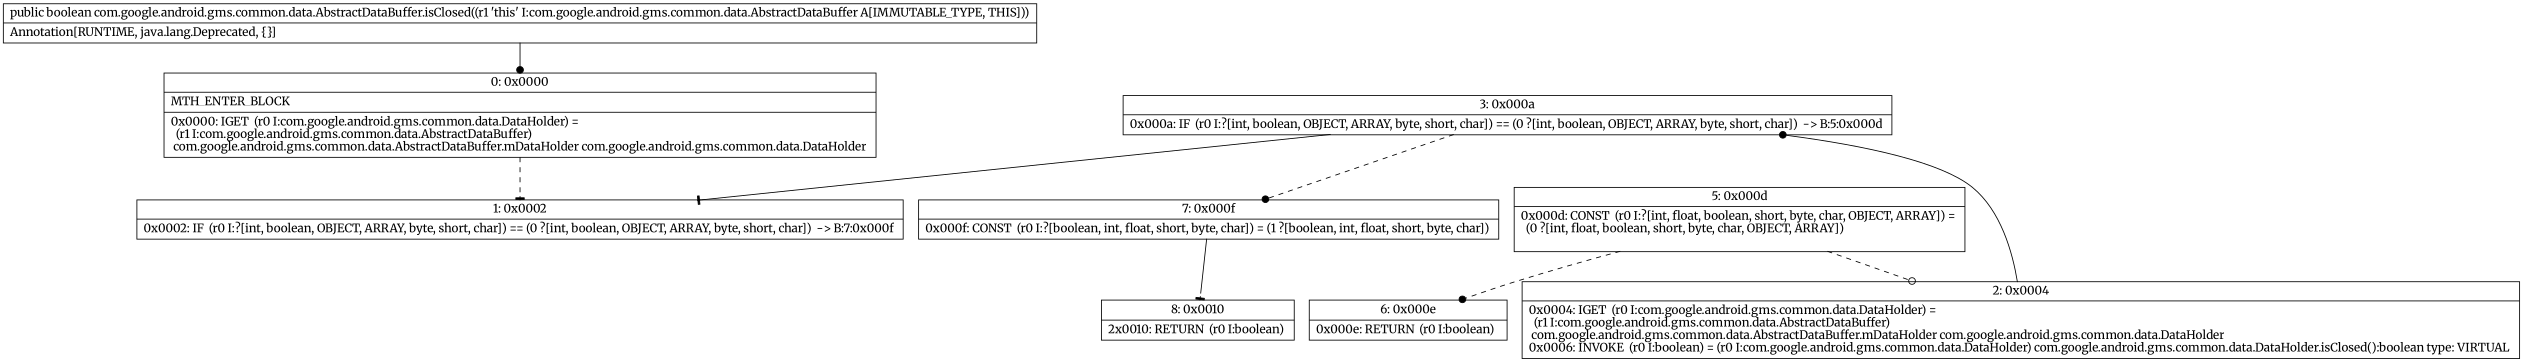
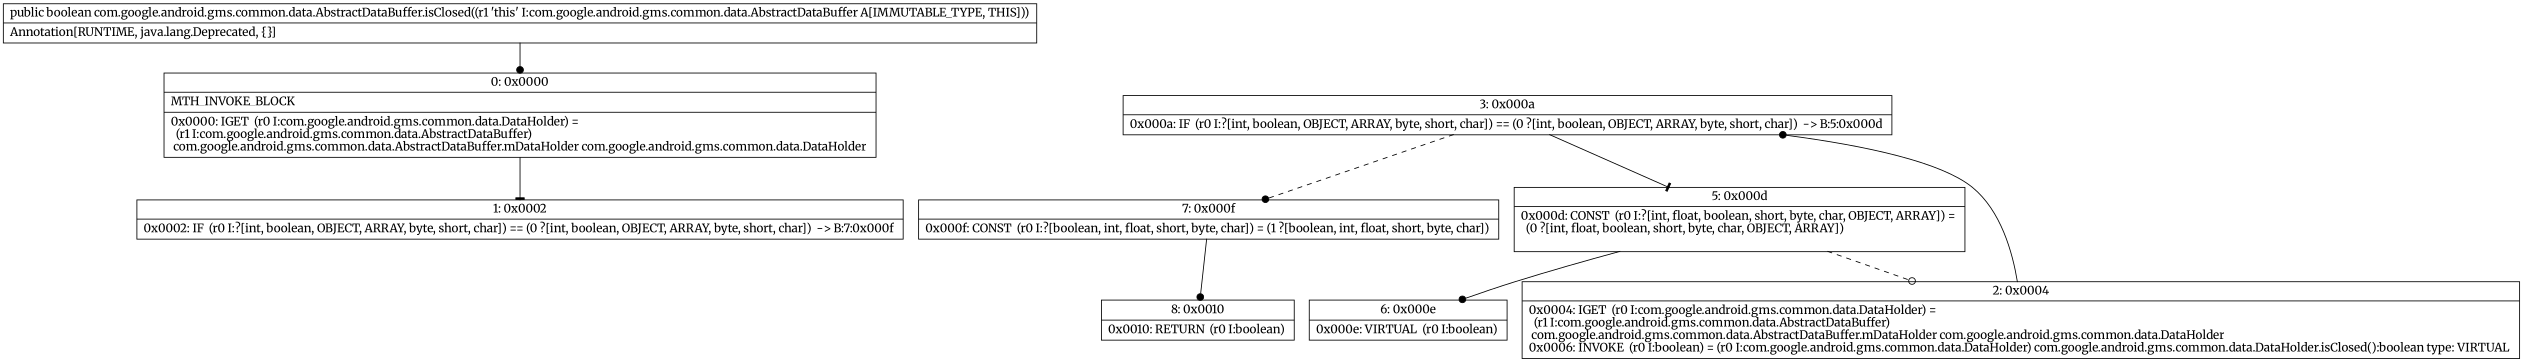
(230, 102) -> (233, 102)
(1016, 167) -> (1608, 160)
(520, 177) -> (520, 177)
(1204, 266) -> (1204, 266)
(1543, 273) -> (1543, 273)
(1197, 330) -> (1198, 330)
(1407, 330) -> (1408, 330)
